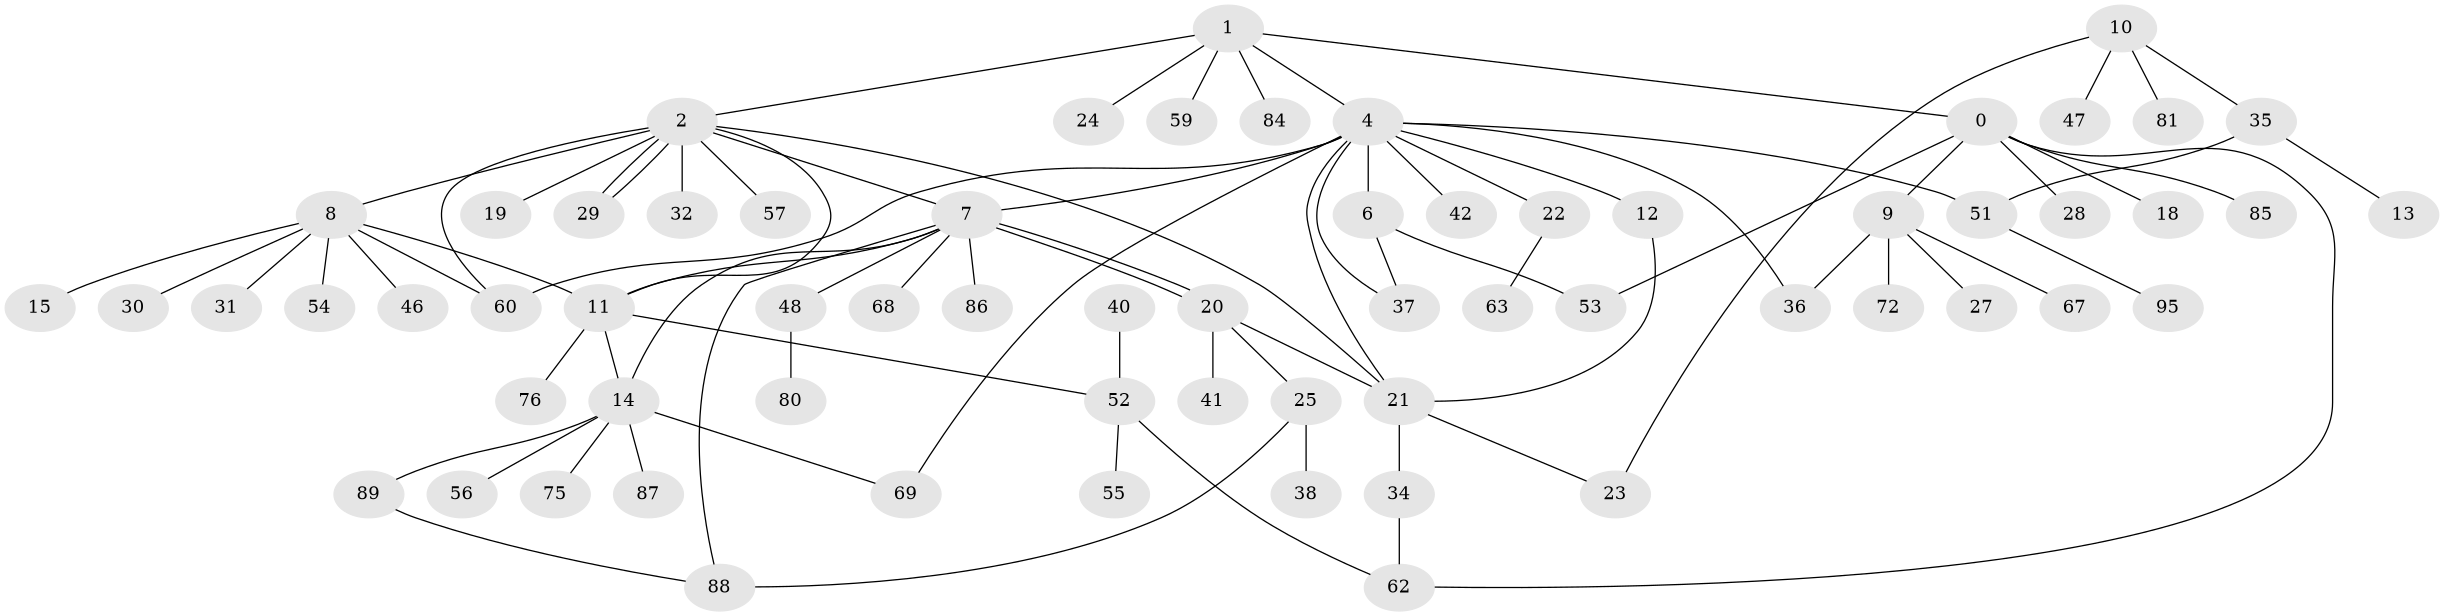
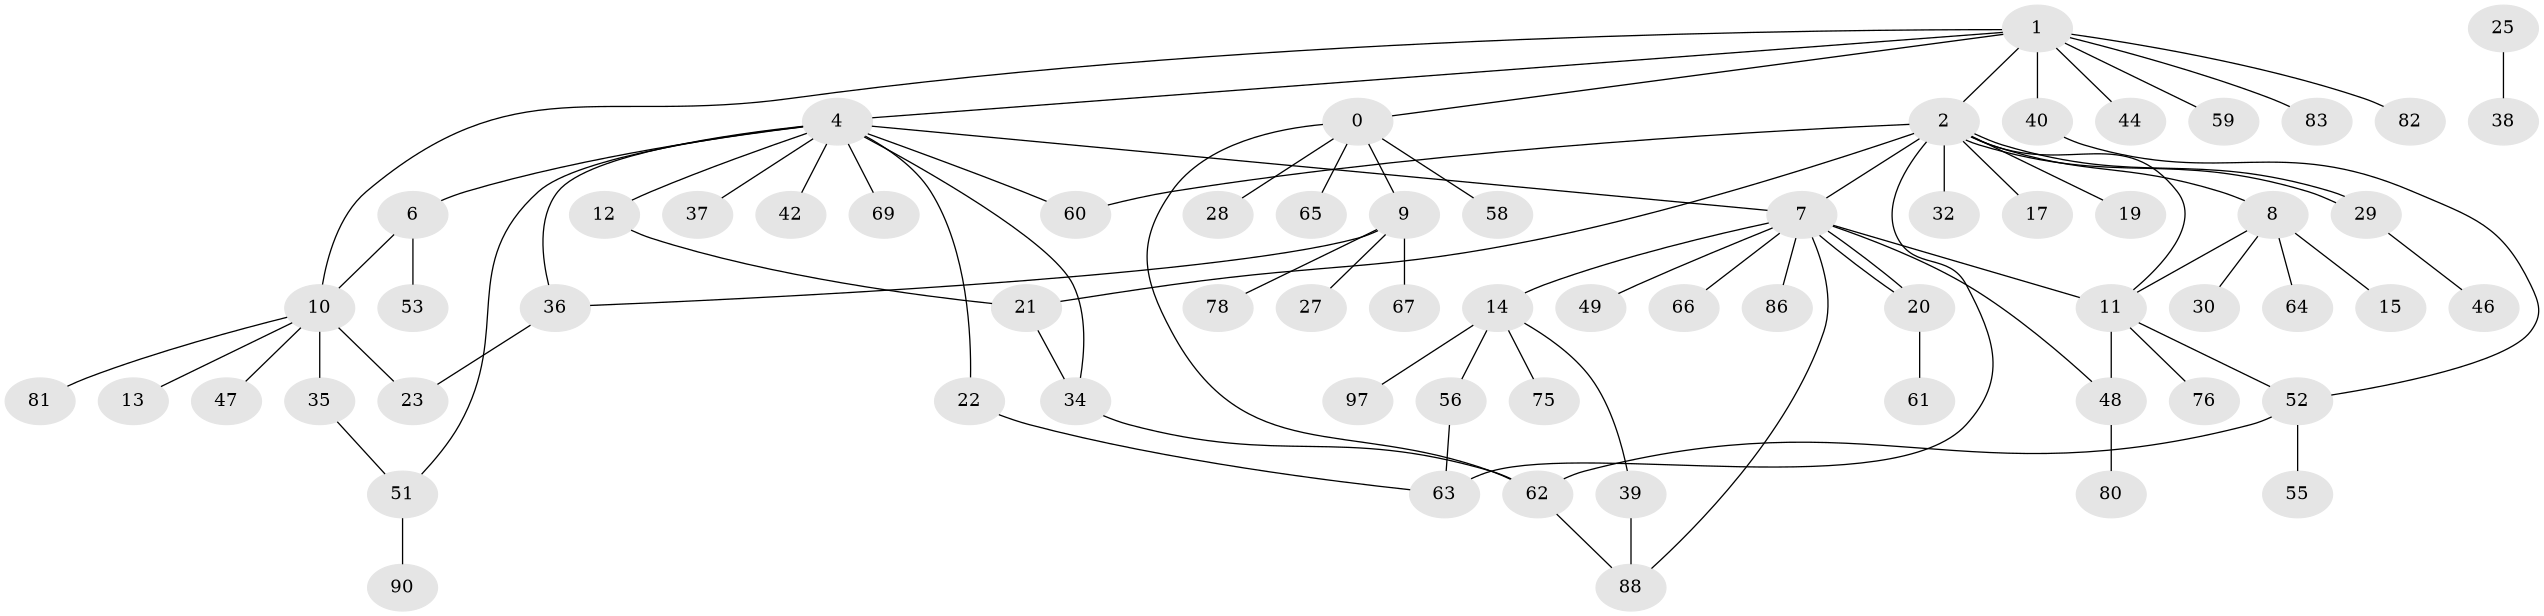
none -> (1121, 64)
none -> (2037, 75)
(1089, 122) -> (2131, 122)
(1275, 122) -> (2410, 122)
none -> (2317, 122)
(2333, 168) -> (227, 355)
(775, 215) -> (2037, 215)
(1786, 215) -> none
(2168, 215) -> (1498, 215)
(2261, 215) -> (1311, 215)
(372, 261) -> (2425, 262)
(419, 262) -> none
(1318, 262) -> (1015, 228)
(1386, 262) -> (366, 261)
(227, 308) -> none
(320, 308) -> (2298, 308)
(884, 308) -> (1684, 308)
none -> (1591, 308)
(1889, 308) -> (1218, 308)
(2168, 308) -> (403, 588)
(612, 355) -> (2111, 355)
(1259, 355) -> none
(1306, 355) -> none
(1213, 401) -> (1920, 401)
(765, 448) -> none
none -> (1448, 448)
(1507, 448) -> (493, 349)
none -> (1893, 457)
(369, 494) -> (1631, 494)
(649, 494) -> (1358, 401)
(1040, 556) -> (1584, 541)
